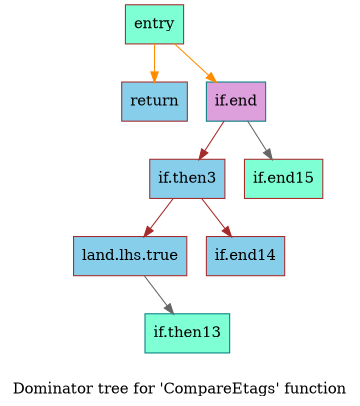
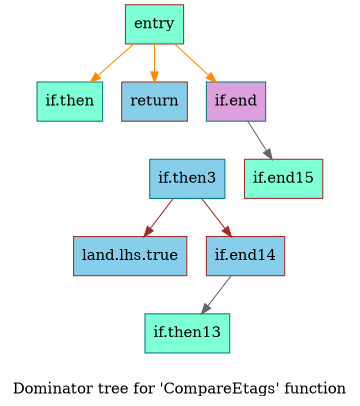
none -> (70, 102)
(215, 136) -> none
(187, 179) -> (187, 179)
(156, 291) -> (220, 291)
